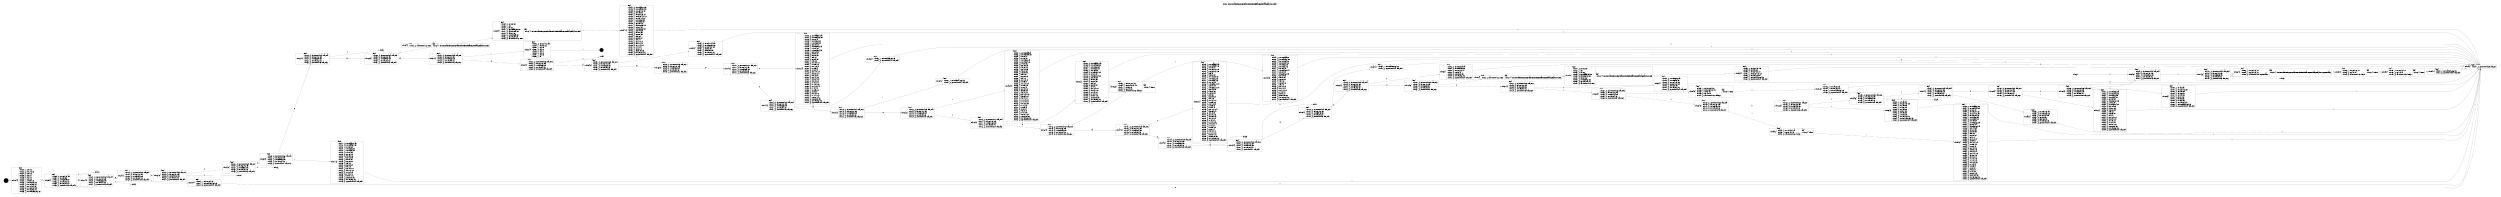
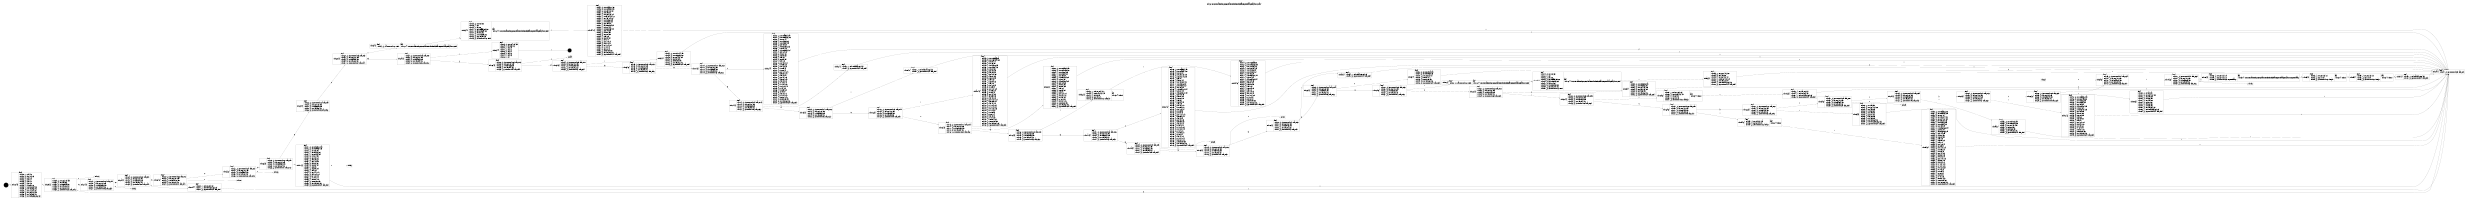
(354, 54) -> (338, 166)
